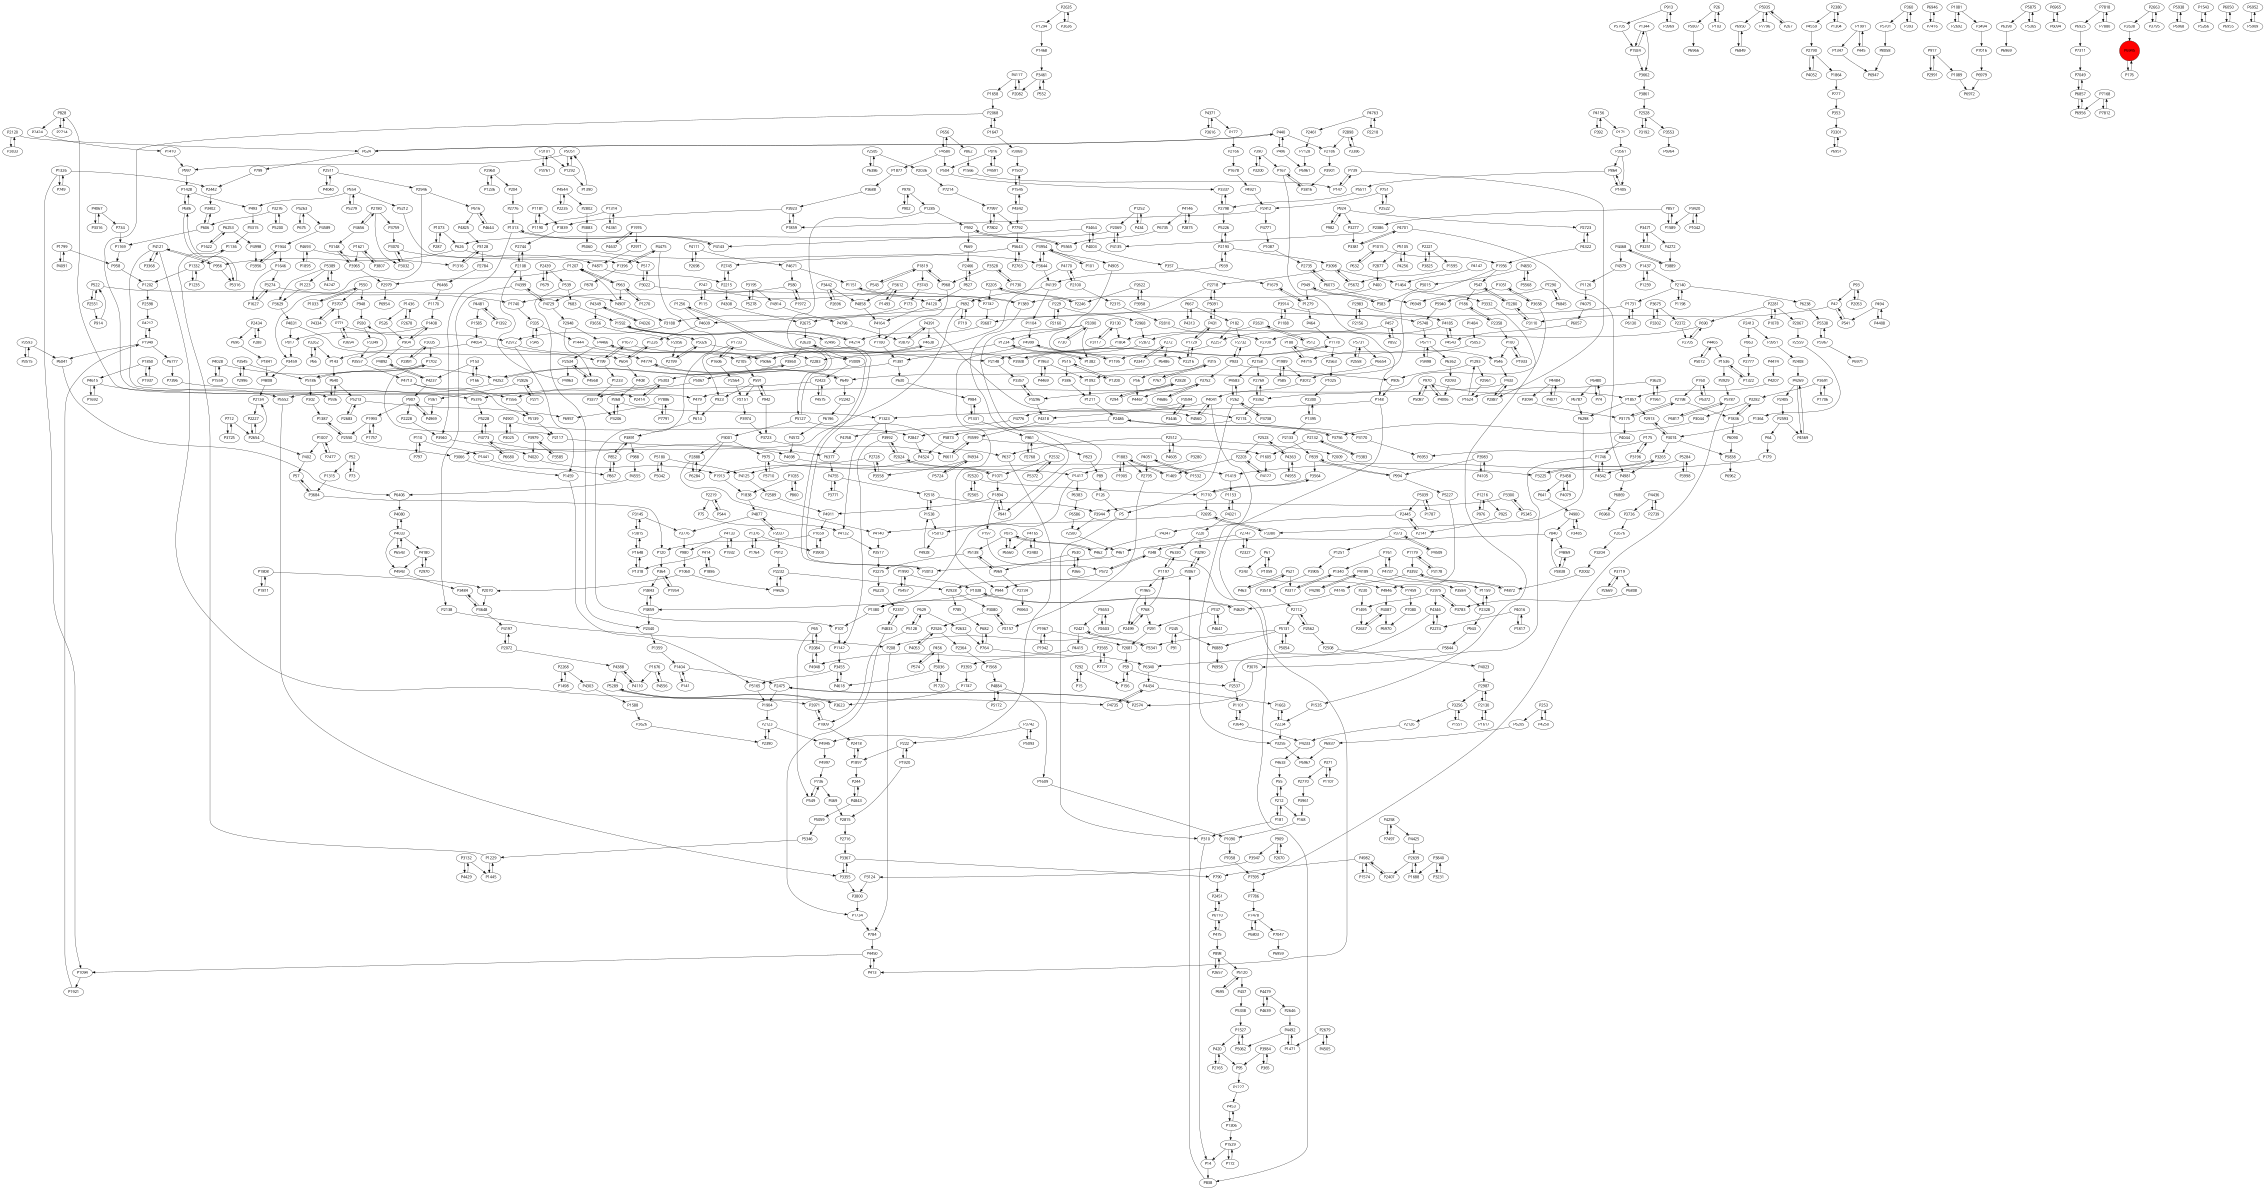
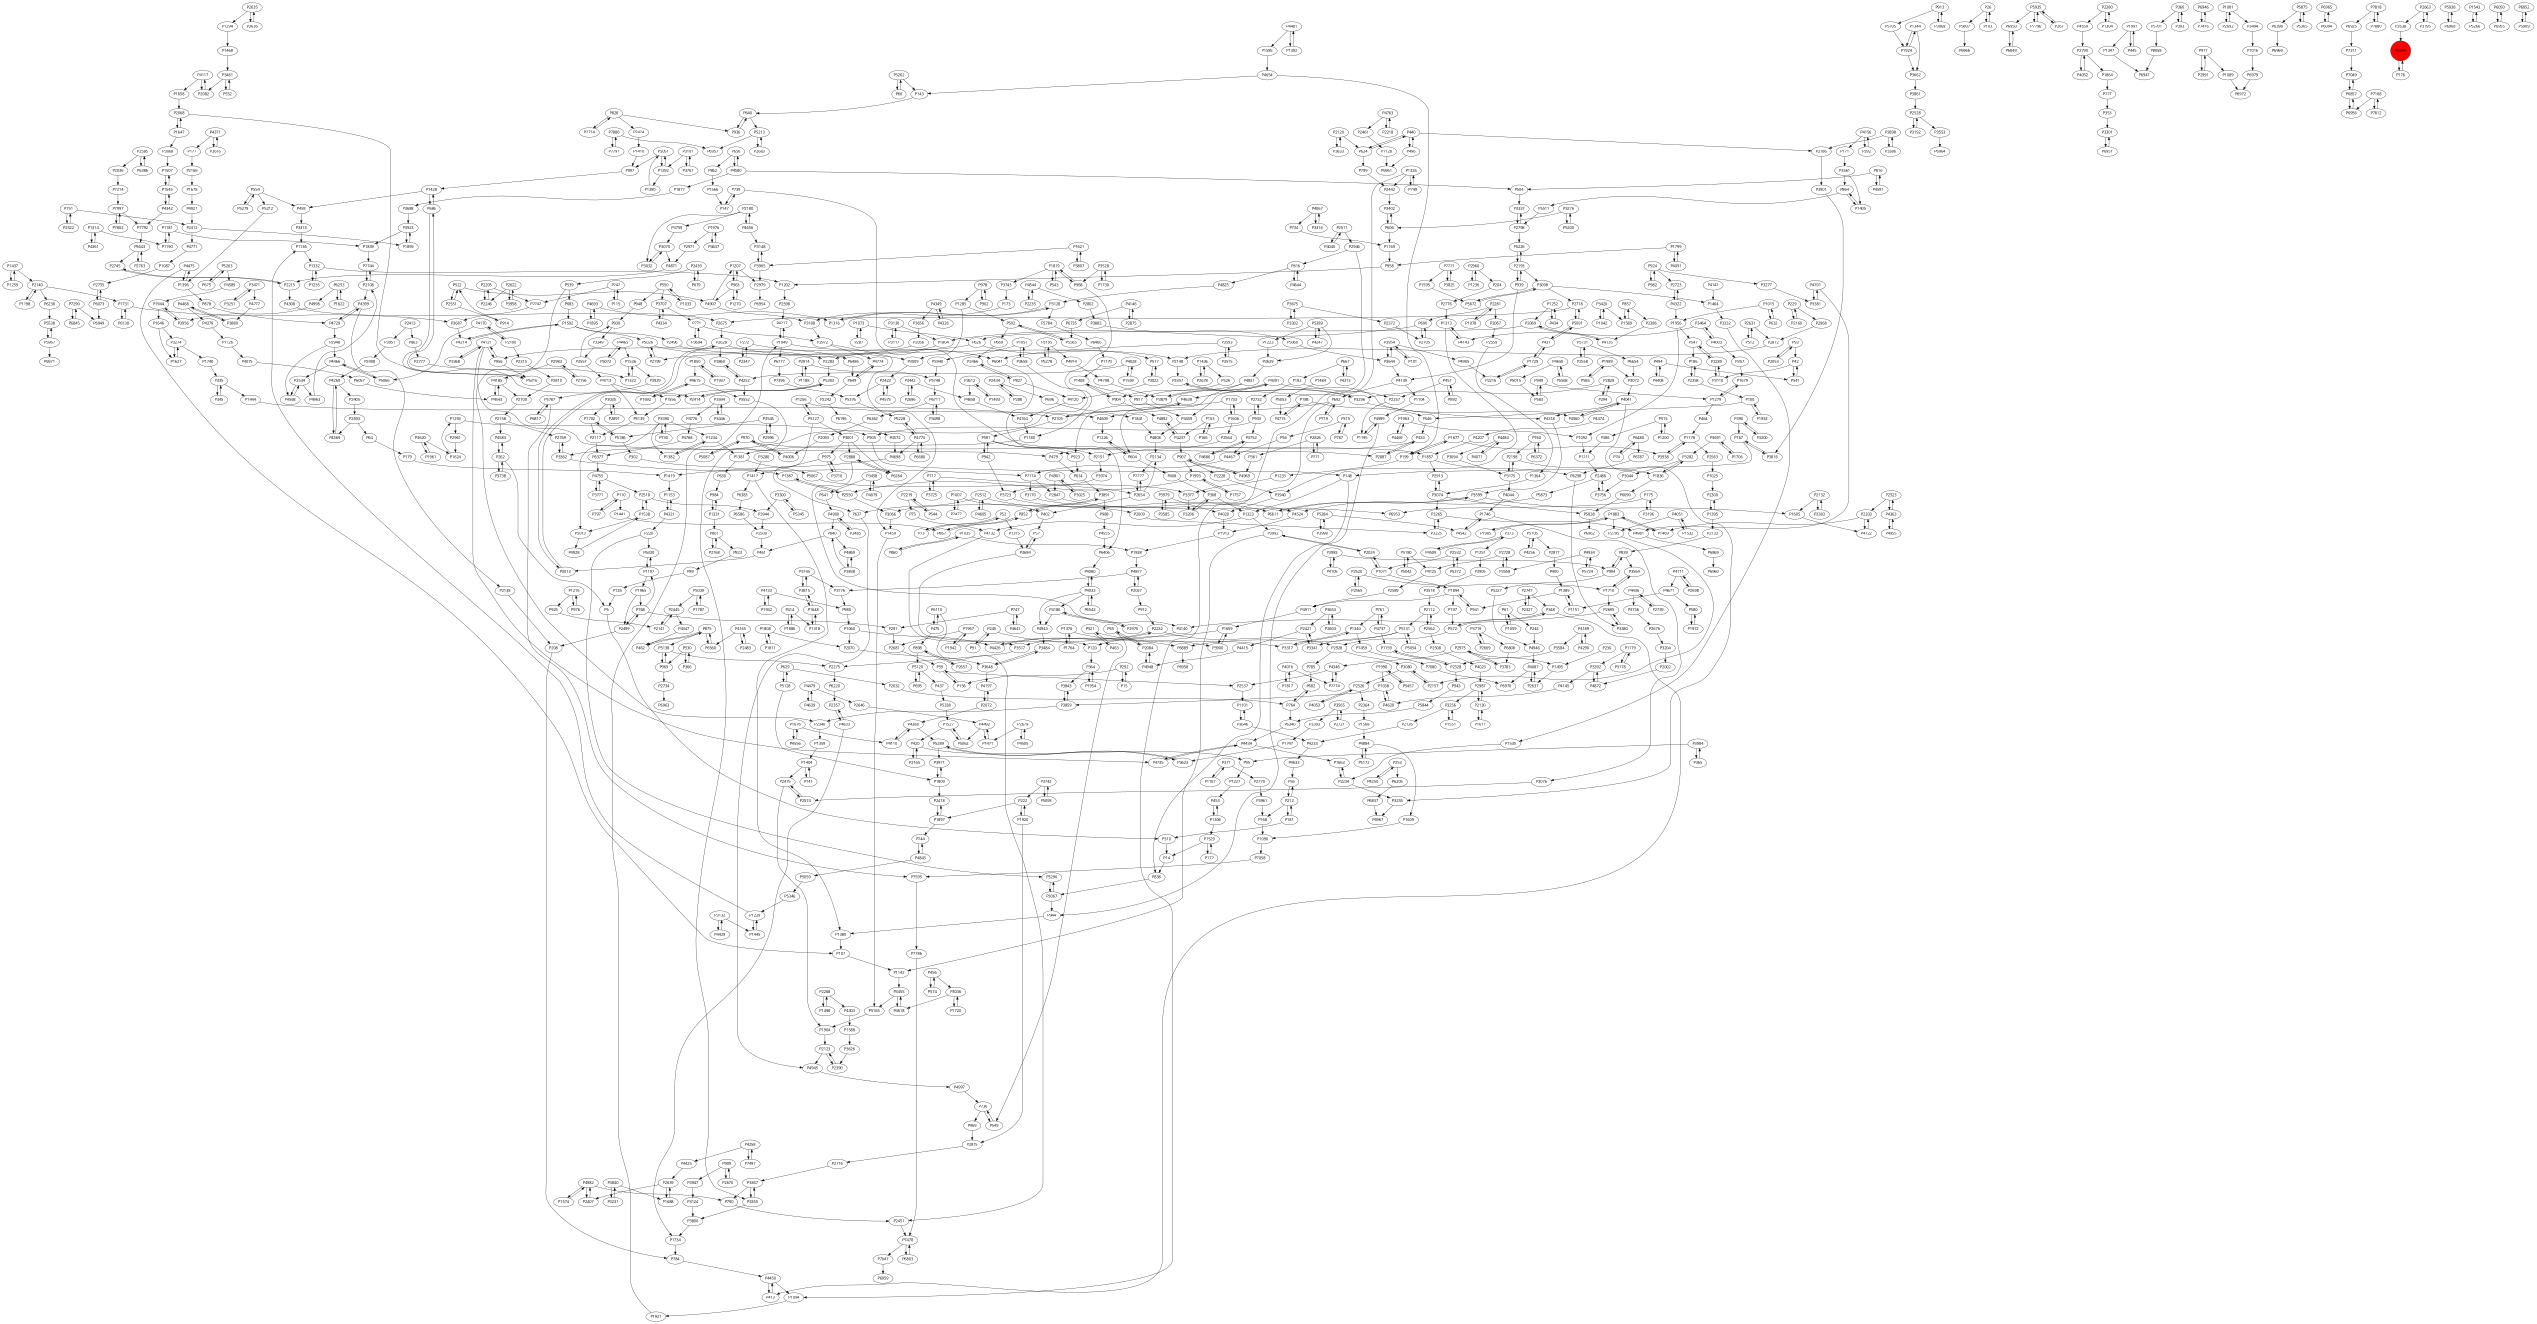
(655, 294) -> none
(1216, 905) -> (903, 1230)
